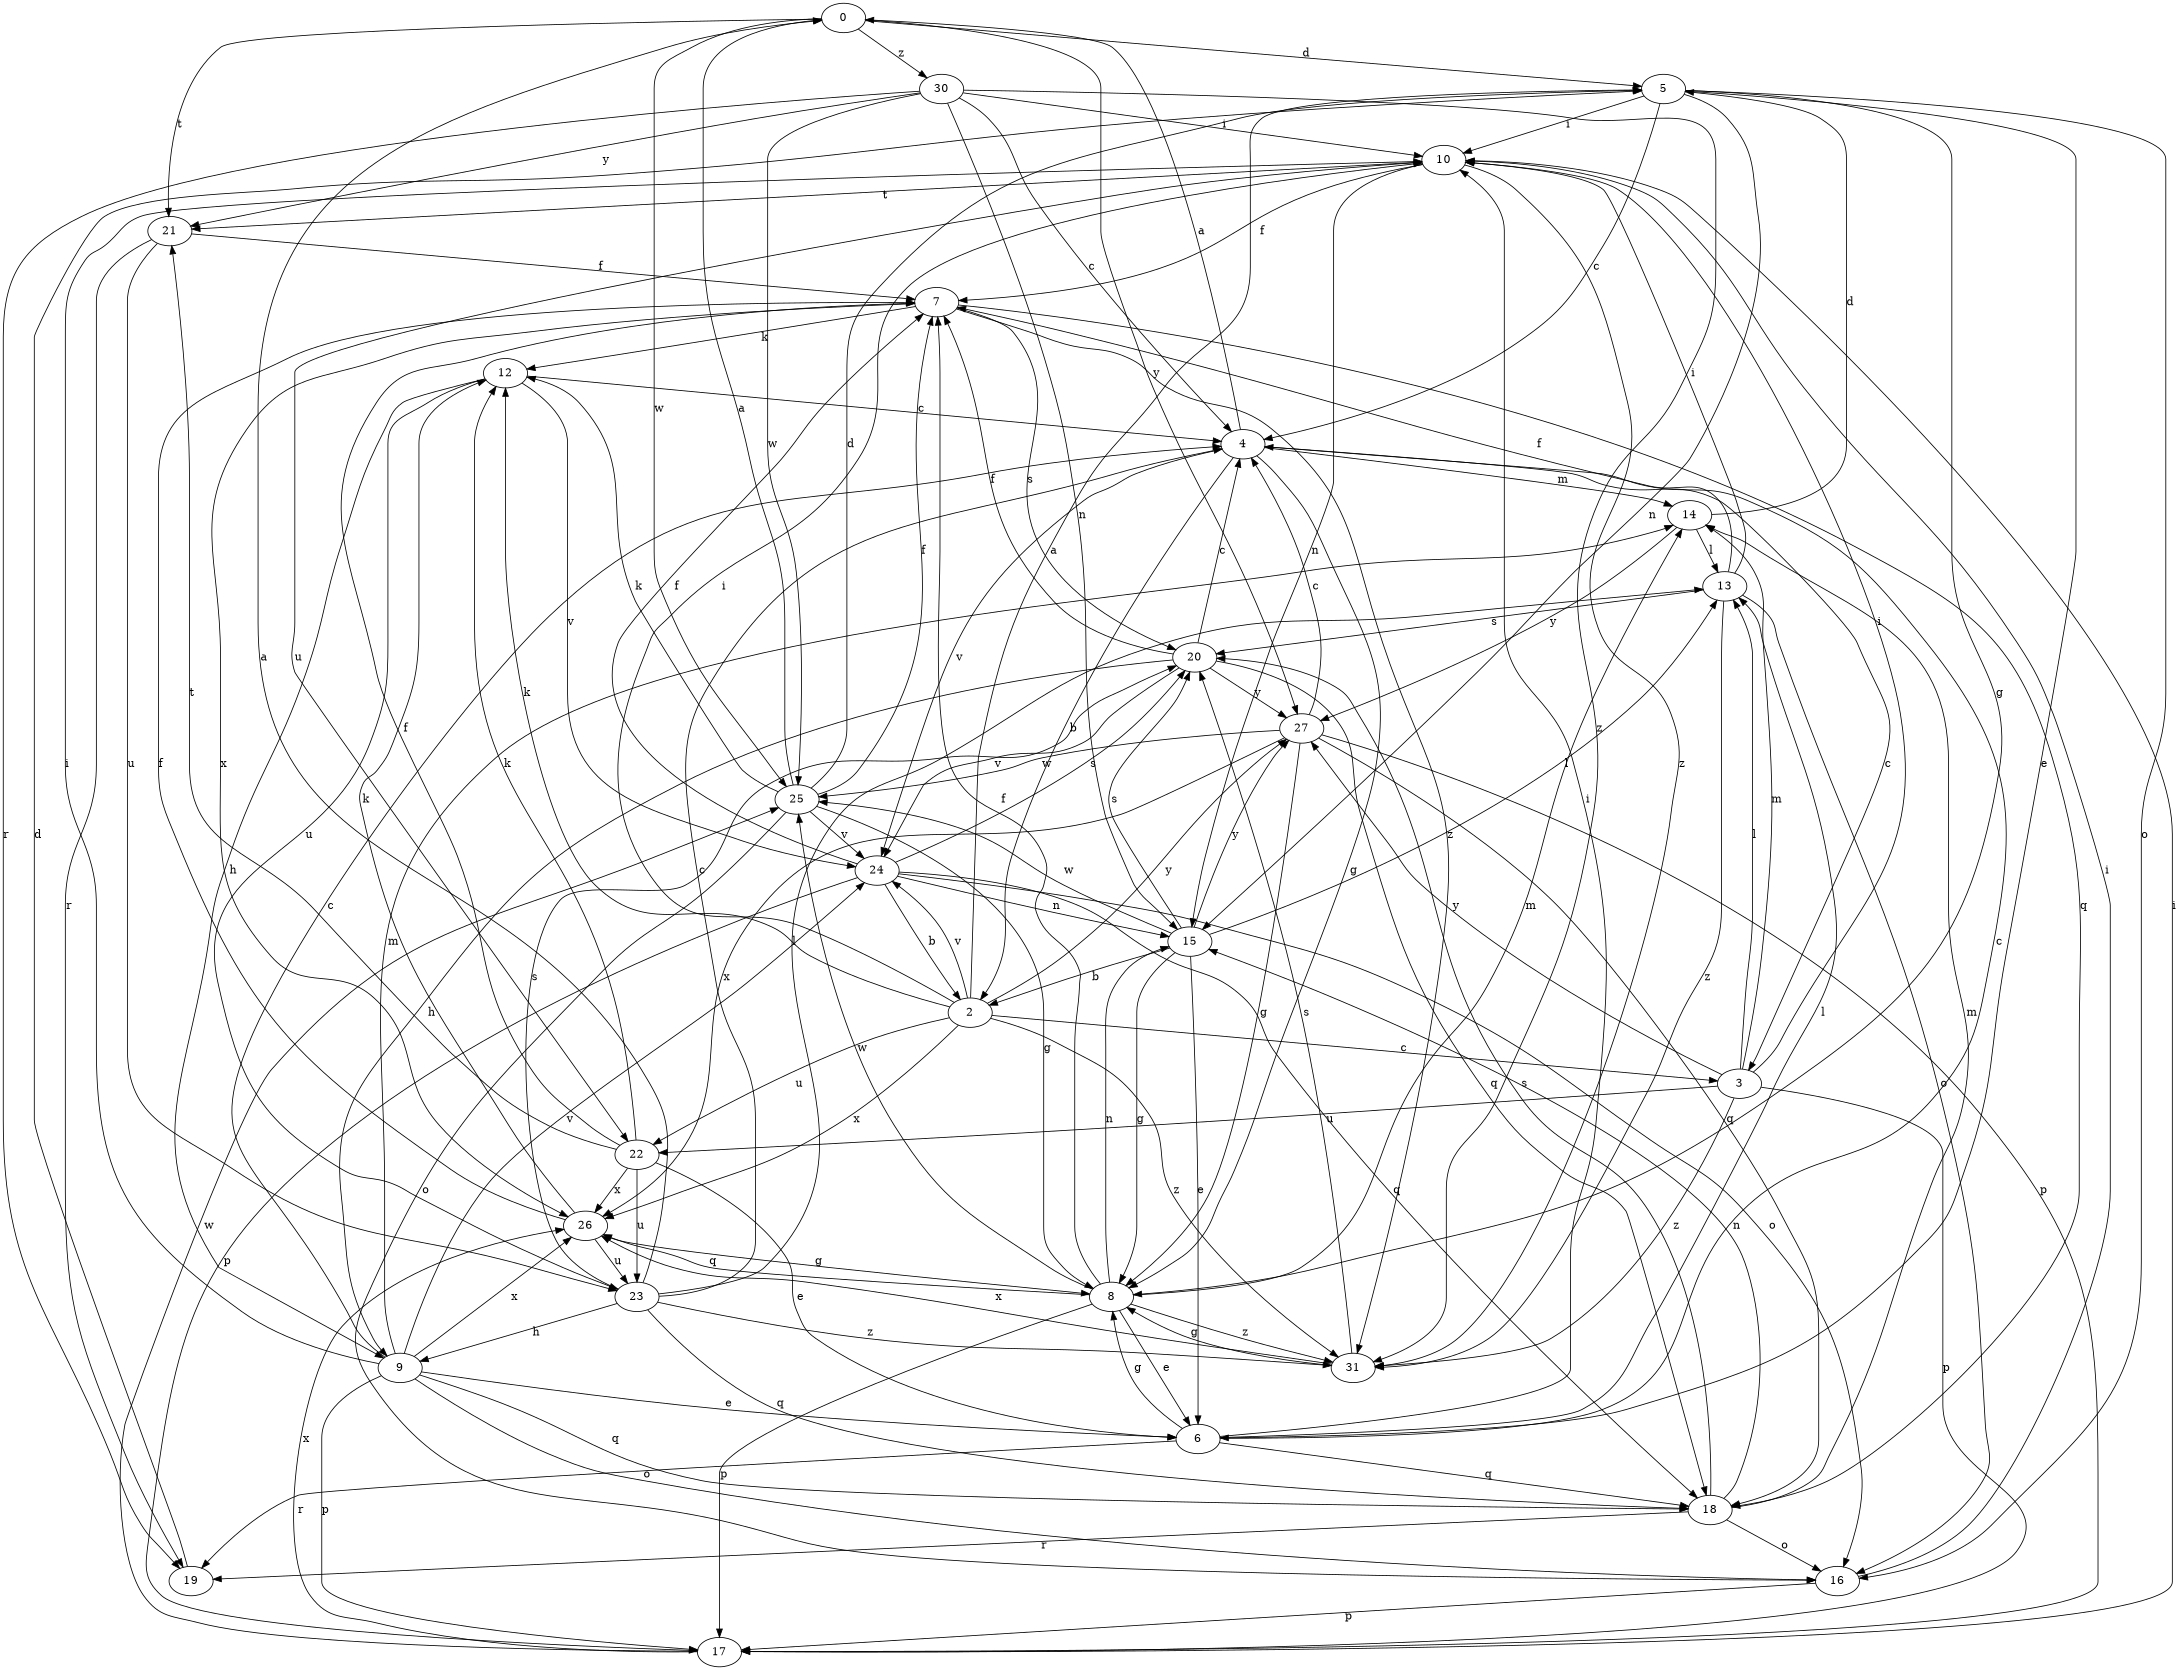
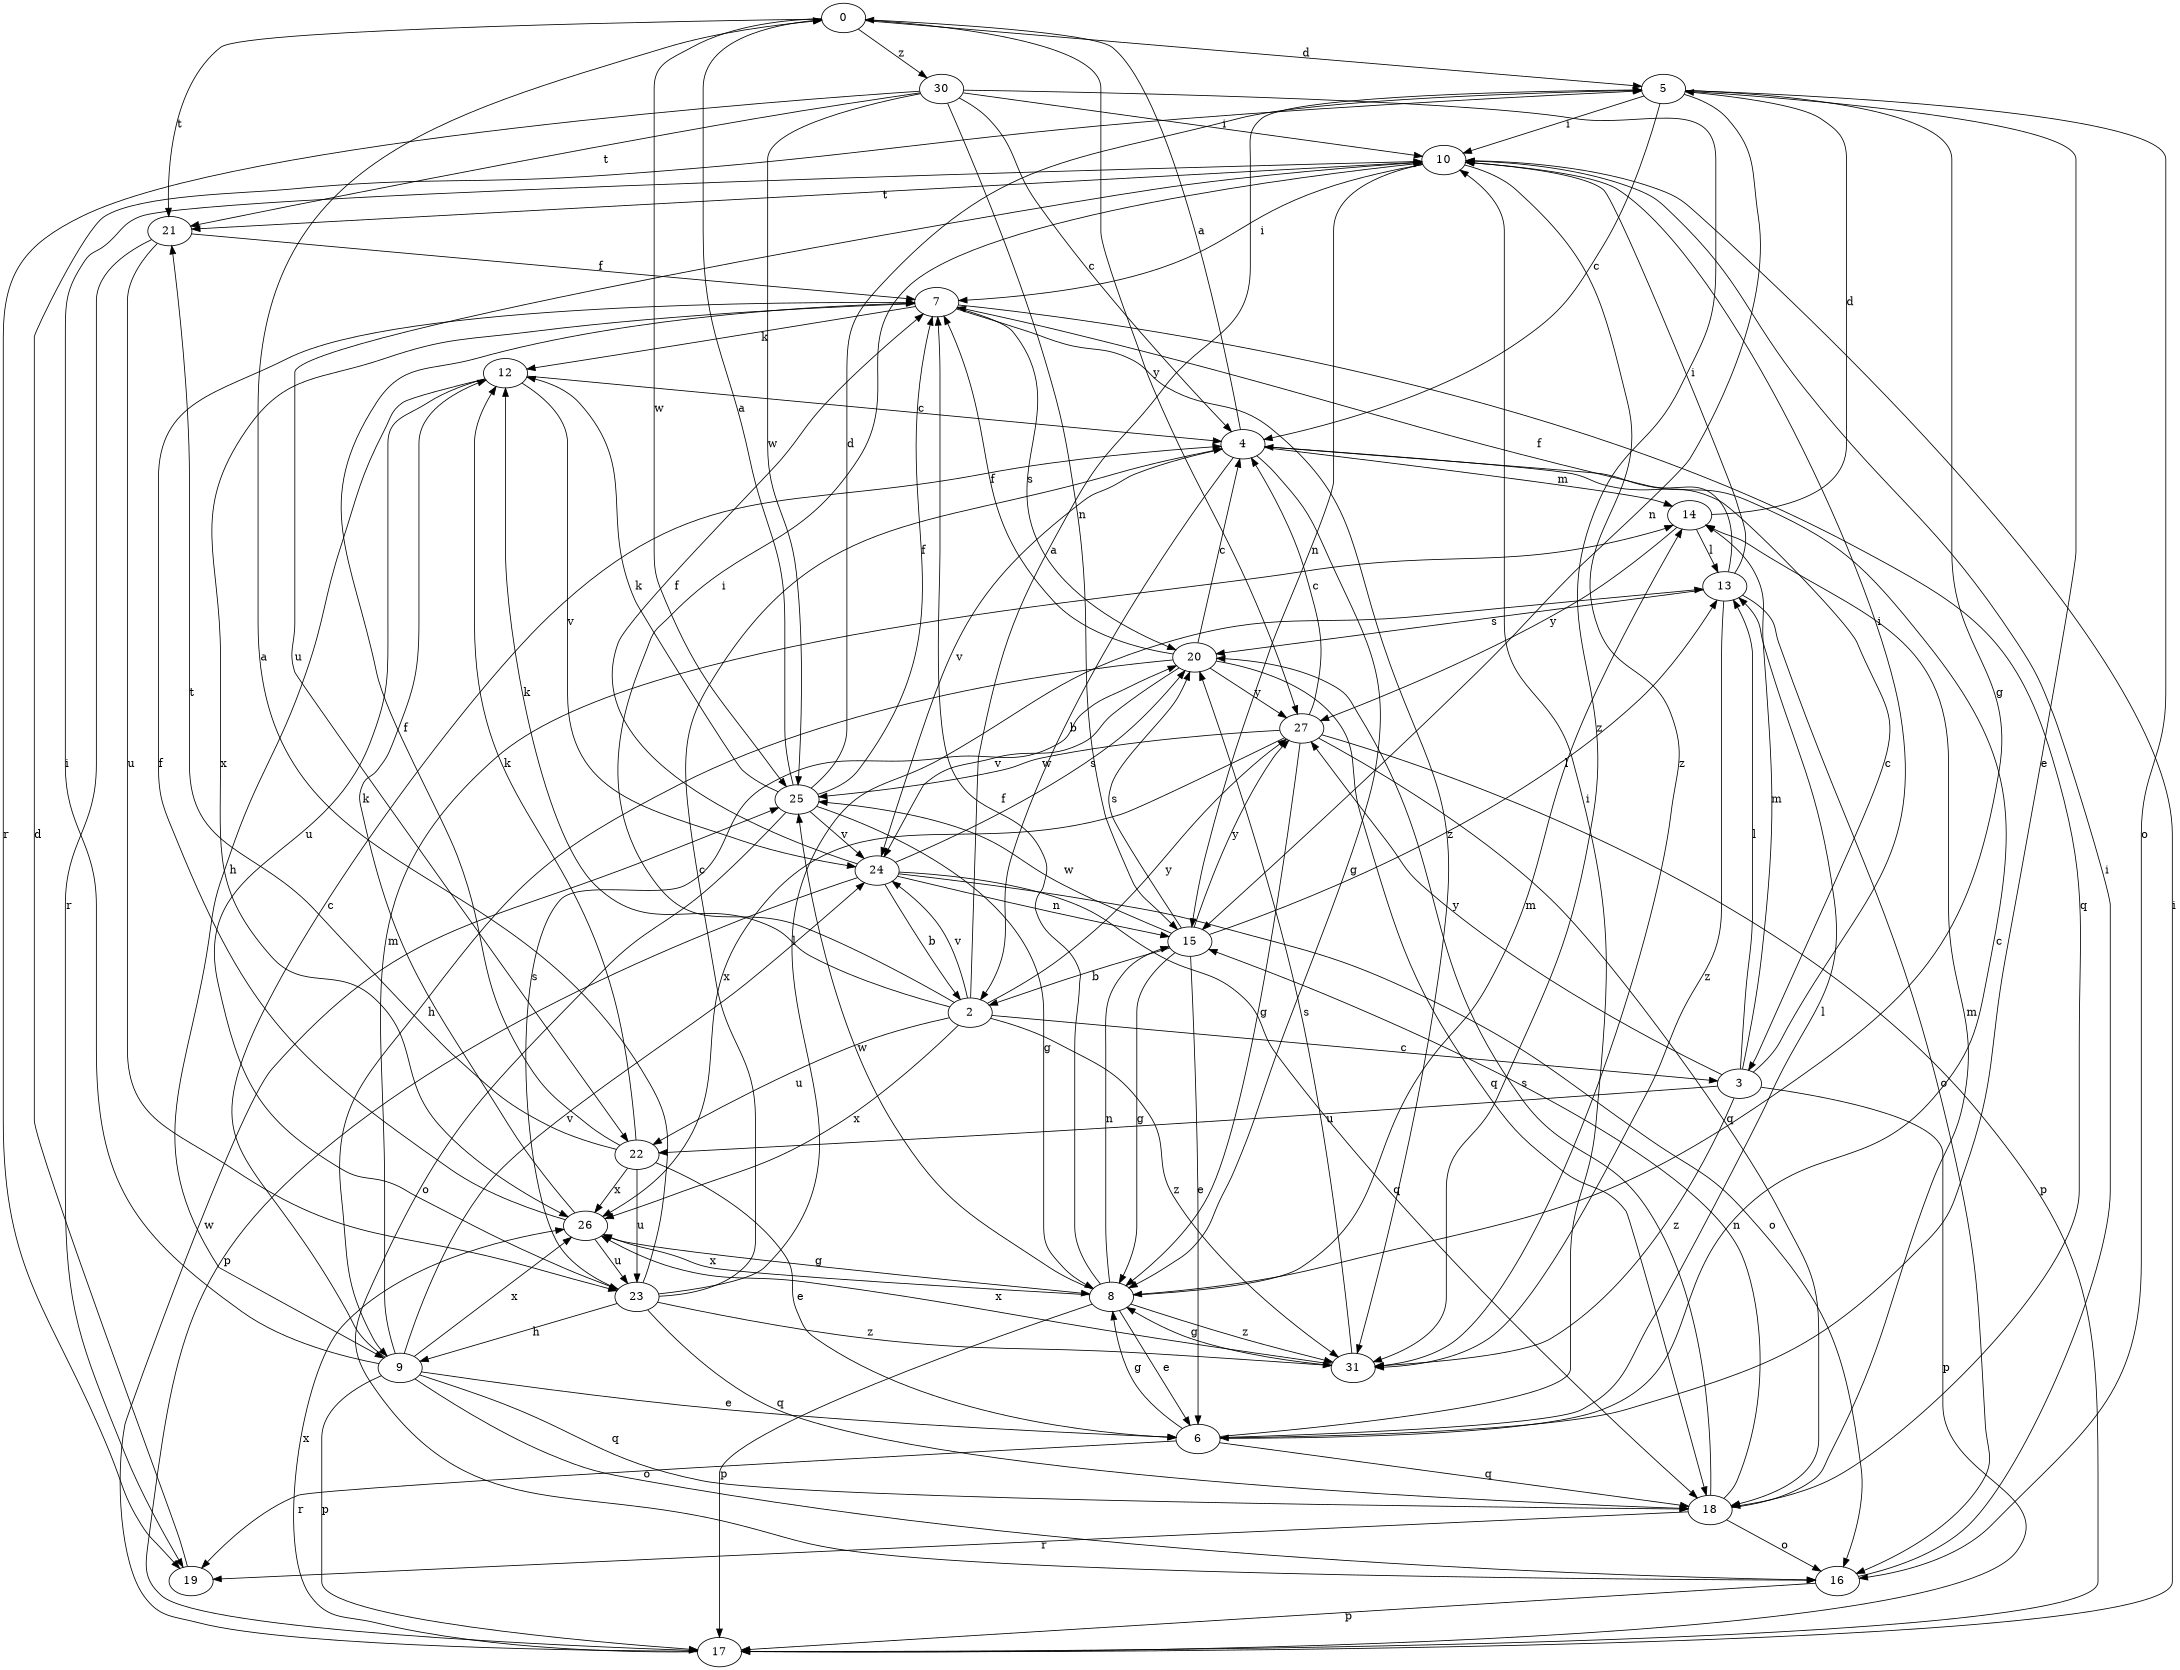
(606, 160) -> (606, 160)
(1263, 231) -> (1263, 231)
(713, 1261) -> (713, 1261)
